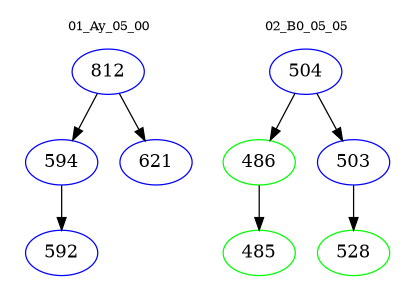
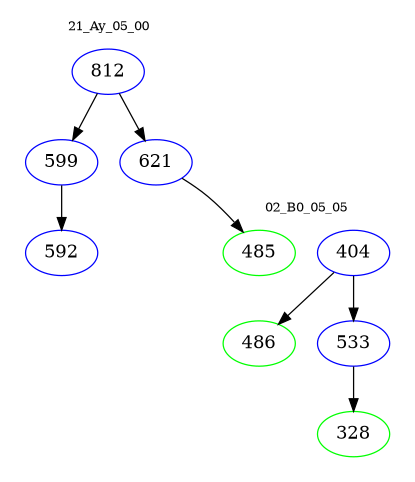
(109, 27) -> (109, 27)
(306, 72) -> (354, 253)
(62, 162) -> (62, 162)
(354, 162) -> (354, 344)
(259, 201) -> (221, 209)
(354, 253) -> (354, 434)
